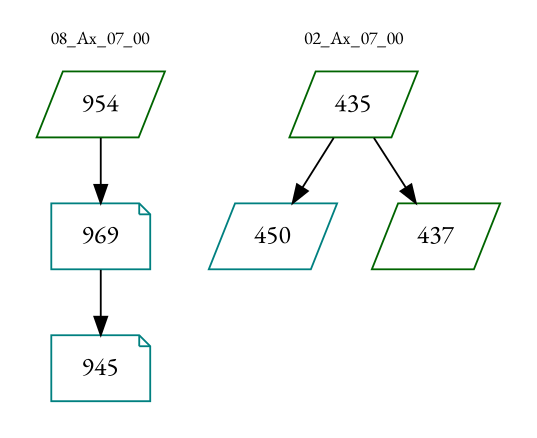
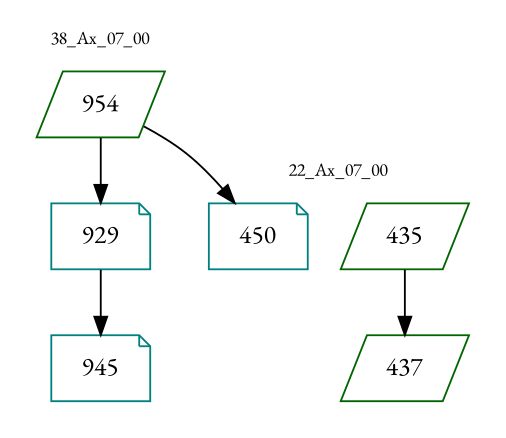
(101, 39) -> (101, 39)
(354, 39) -> (339, 171)
(318, 163) -> (168, 140)
(101, 236) -> (101, 236)
(273, 236) -> (258, 236)
